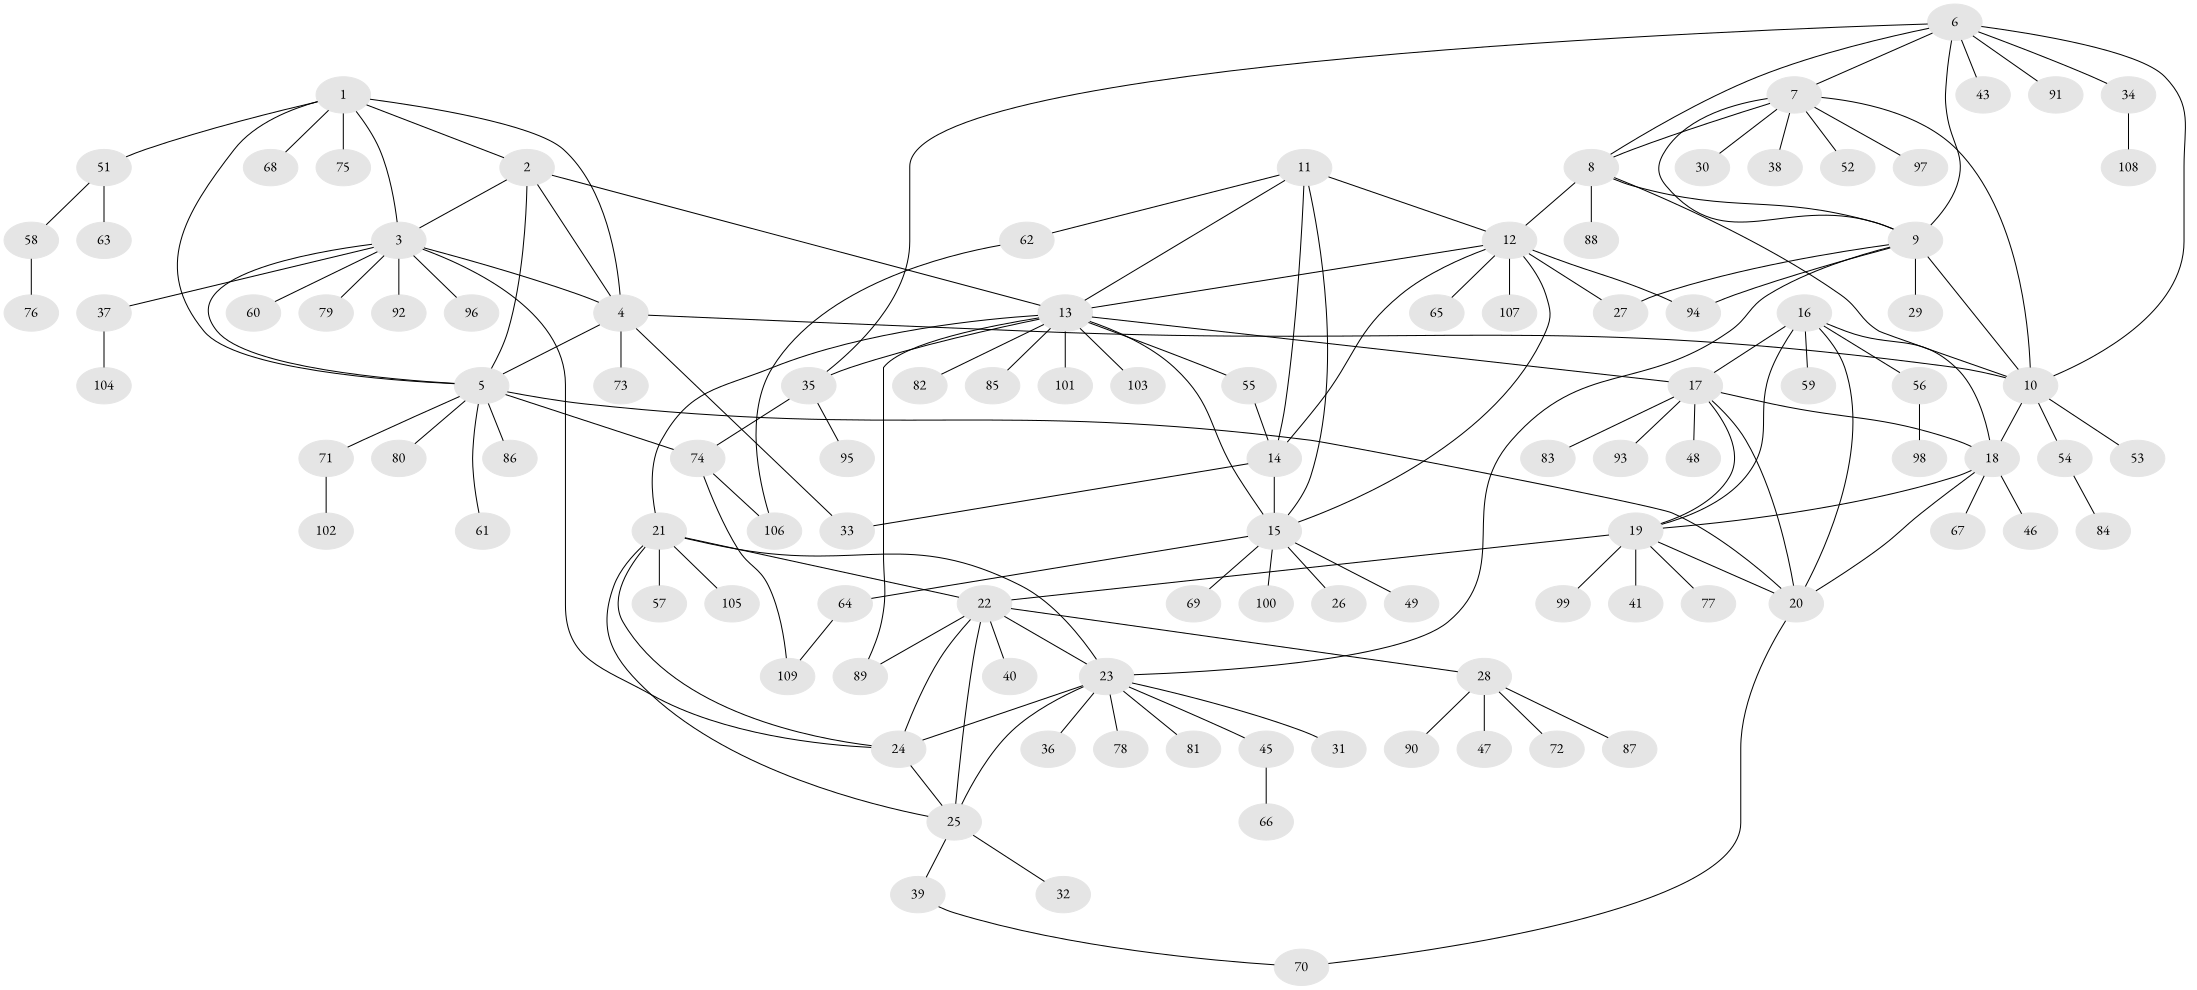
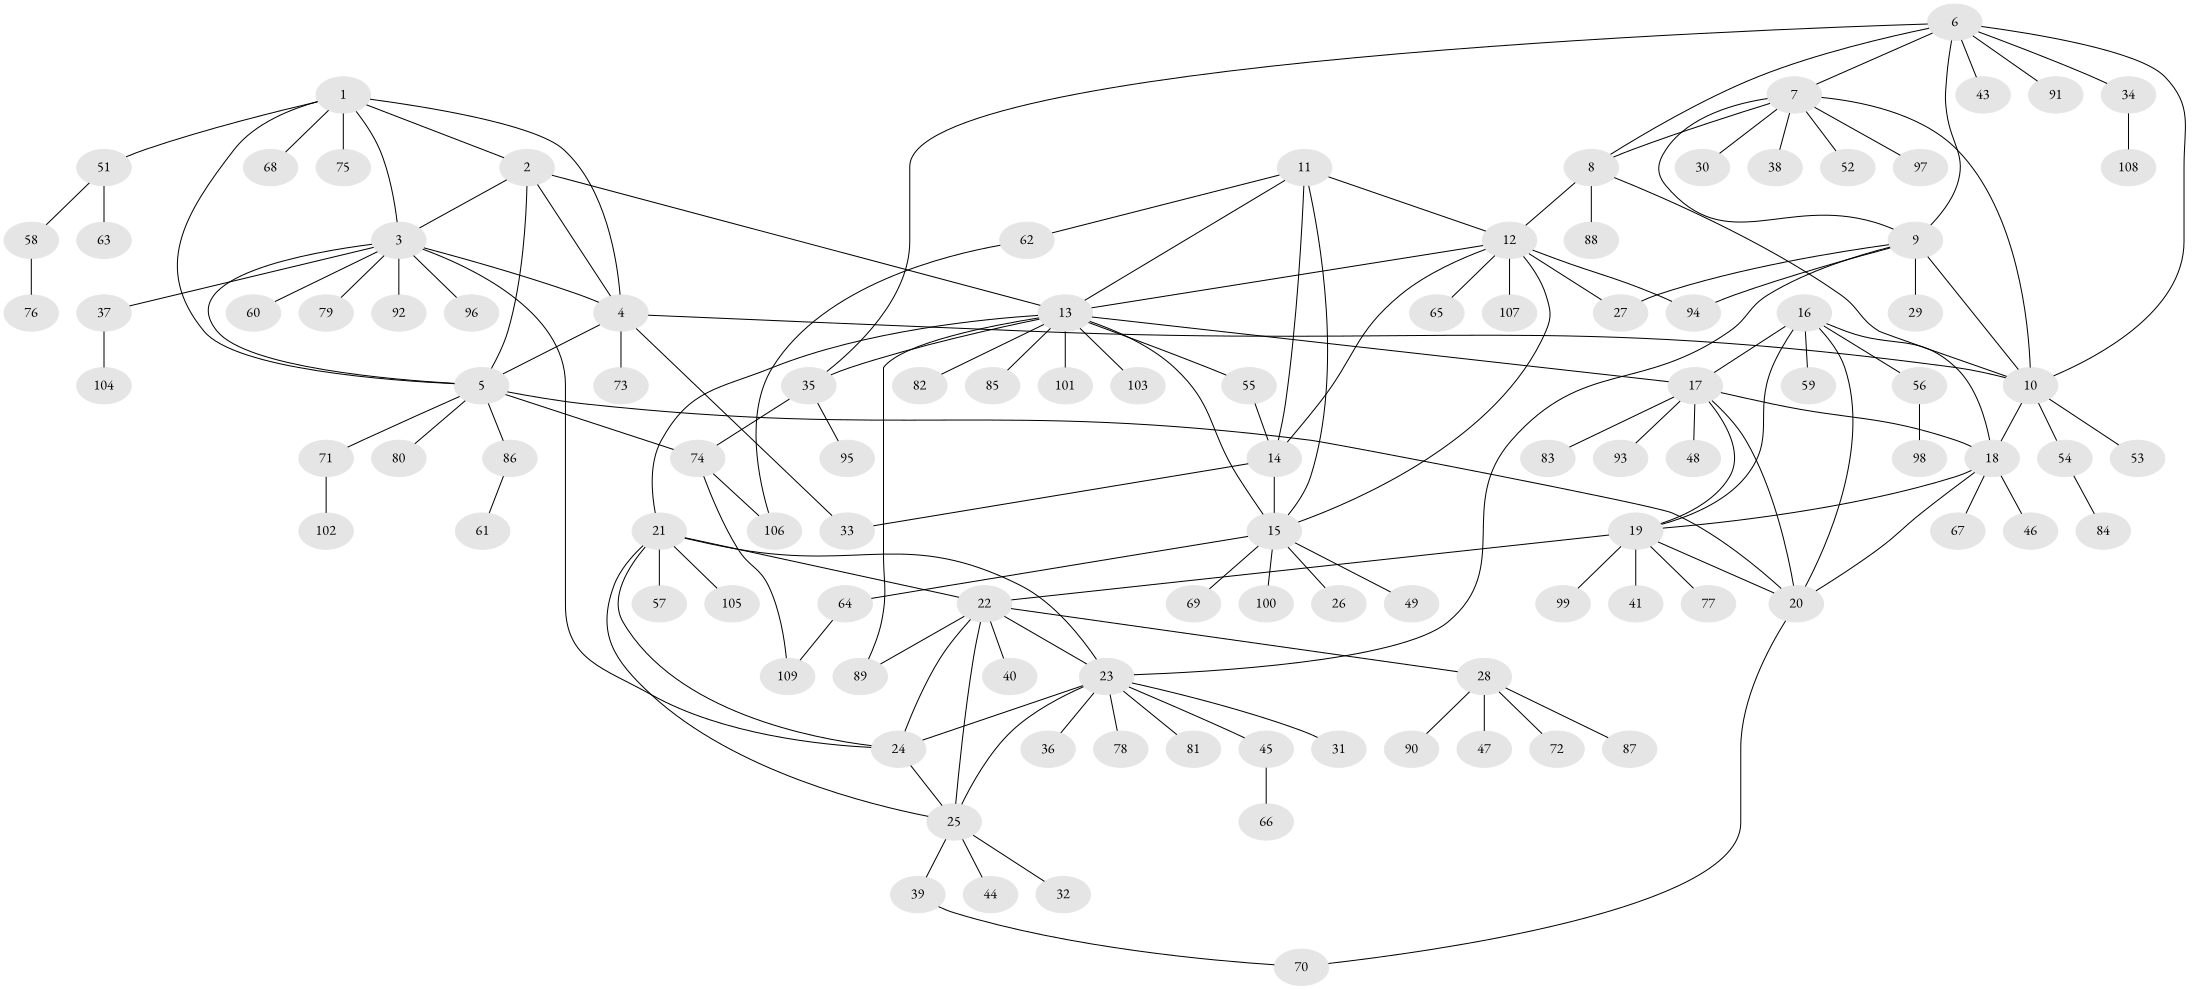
(1753, 204) -> none
(473, 458) -> (496, 495)
none -> (991, 895)
